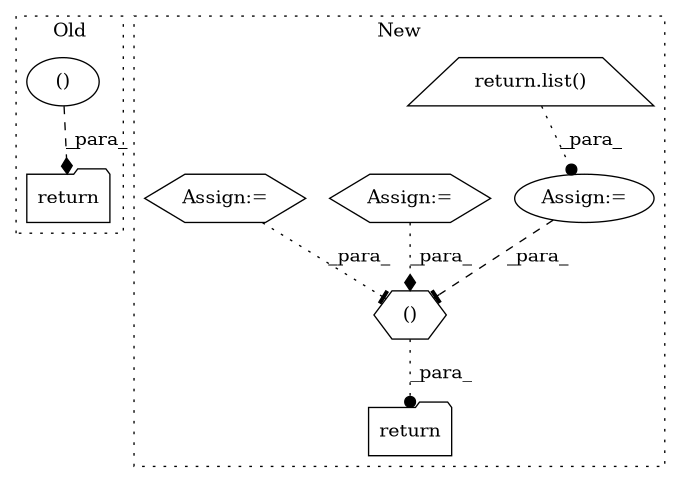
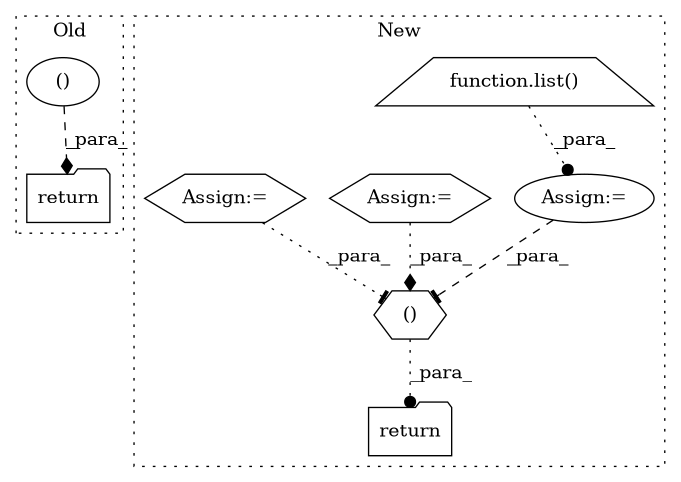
(531, 82) -> (515, 82)
